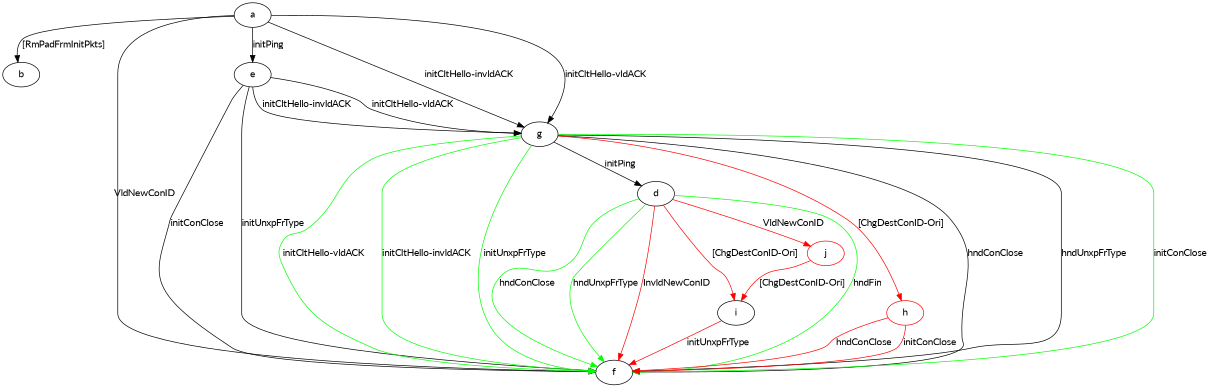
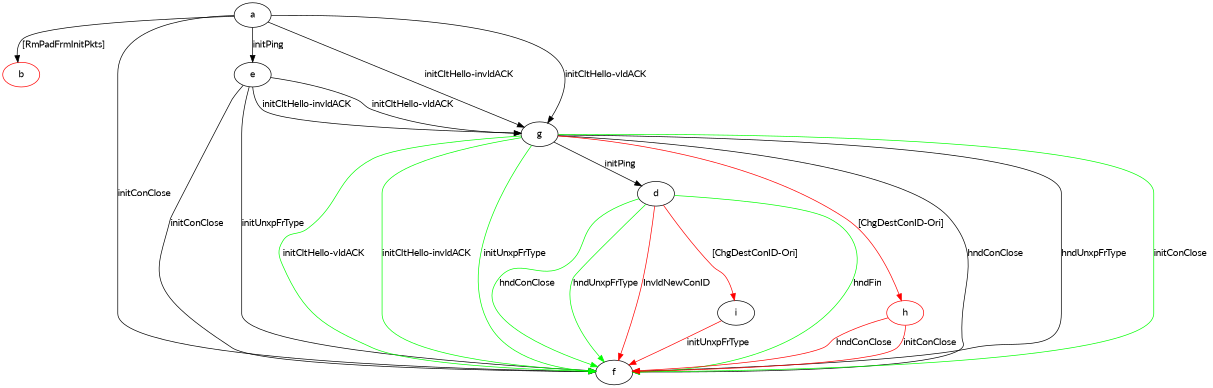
(21, 75) -> (21, 75)
(146, 194) -> (146, 194)
(826, 253) -> none
